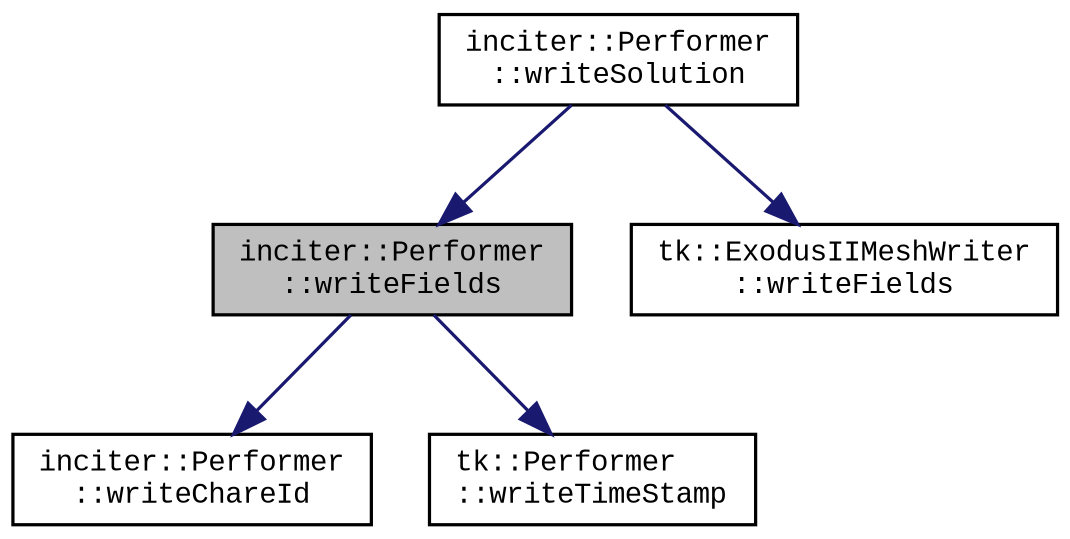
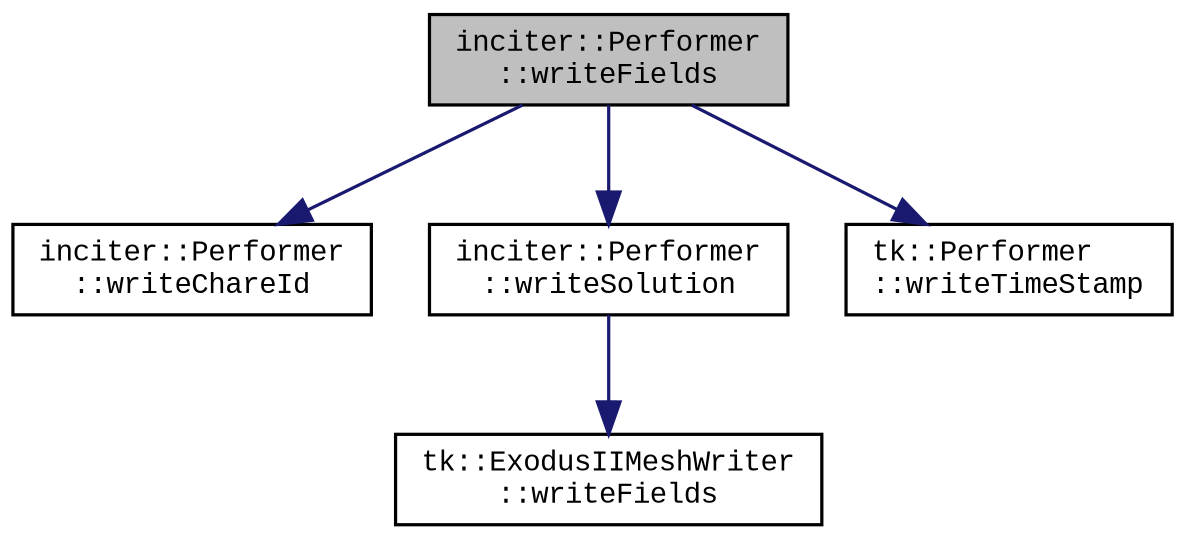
(518, 154) -> (609, 148)
